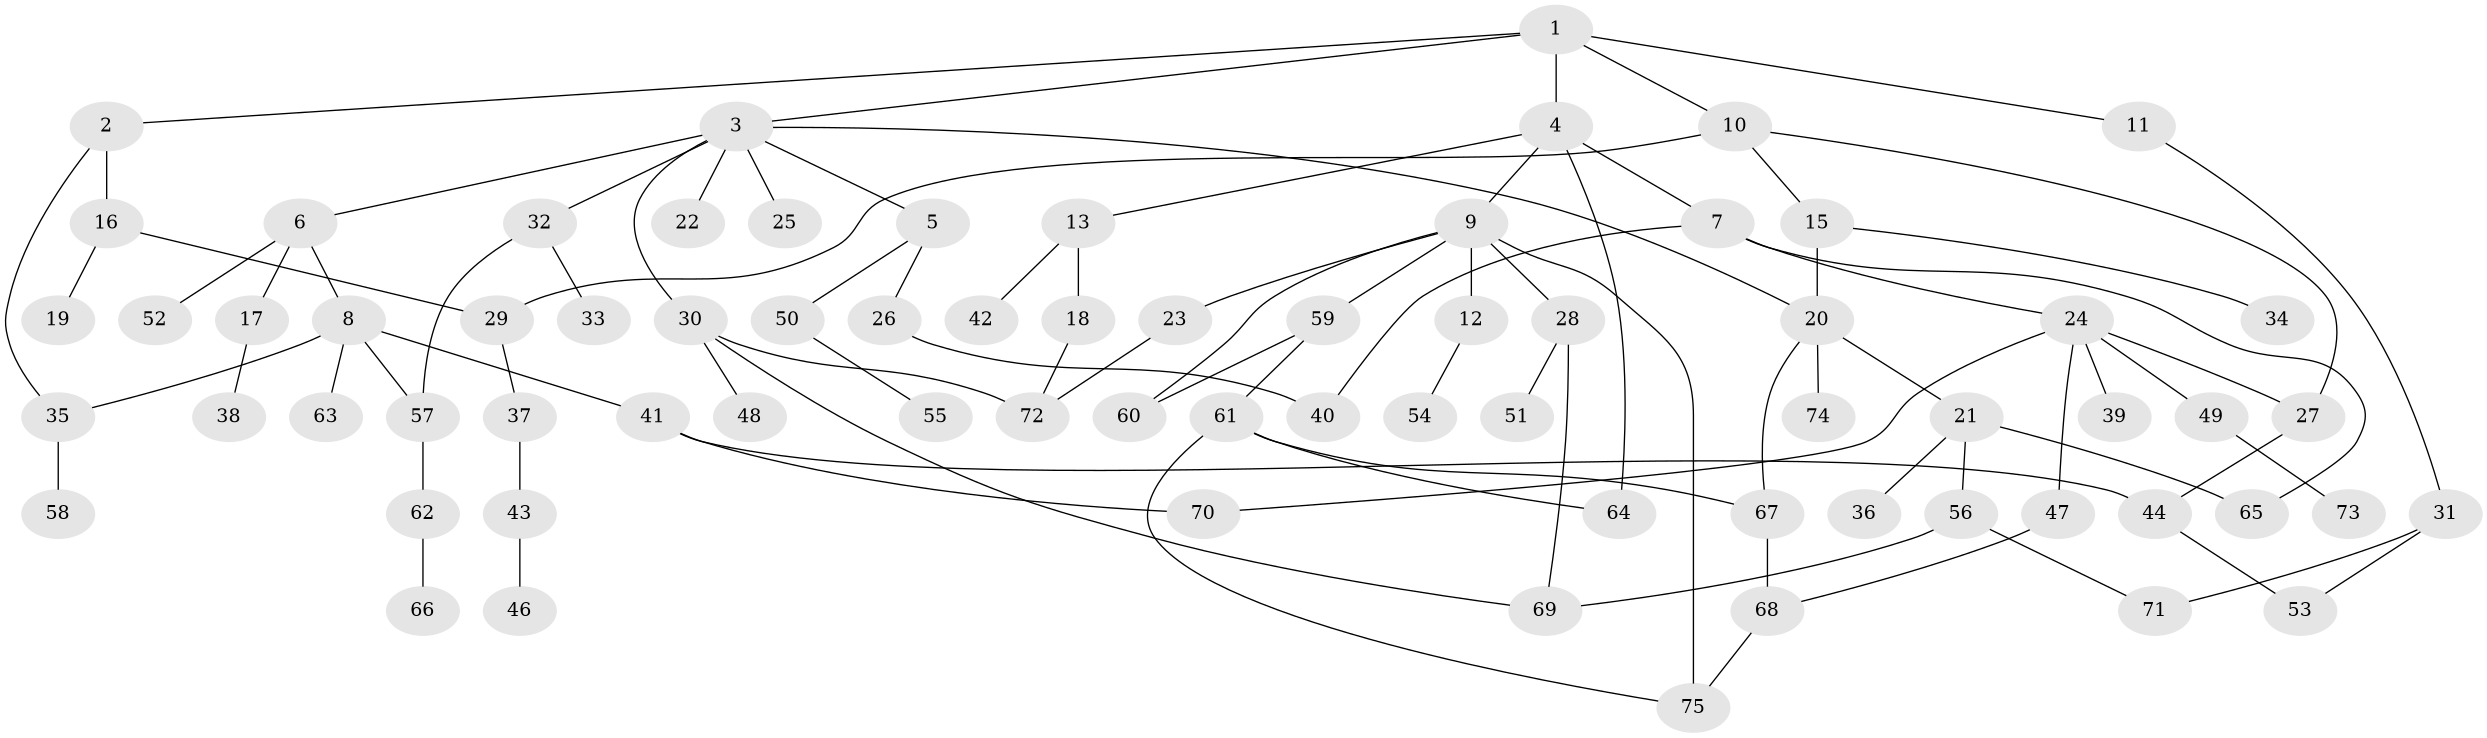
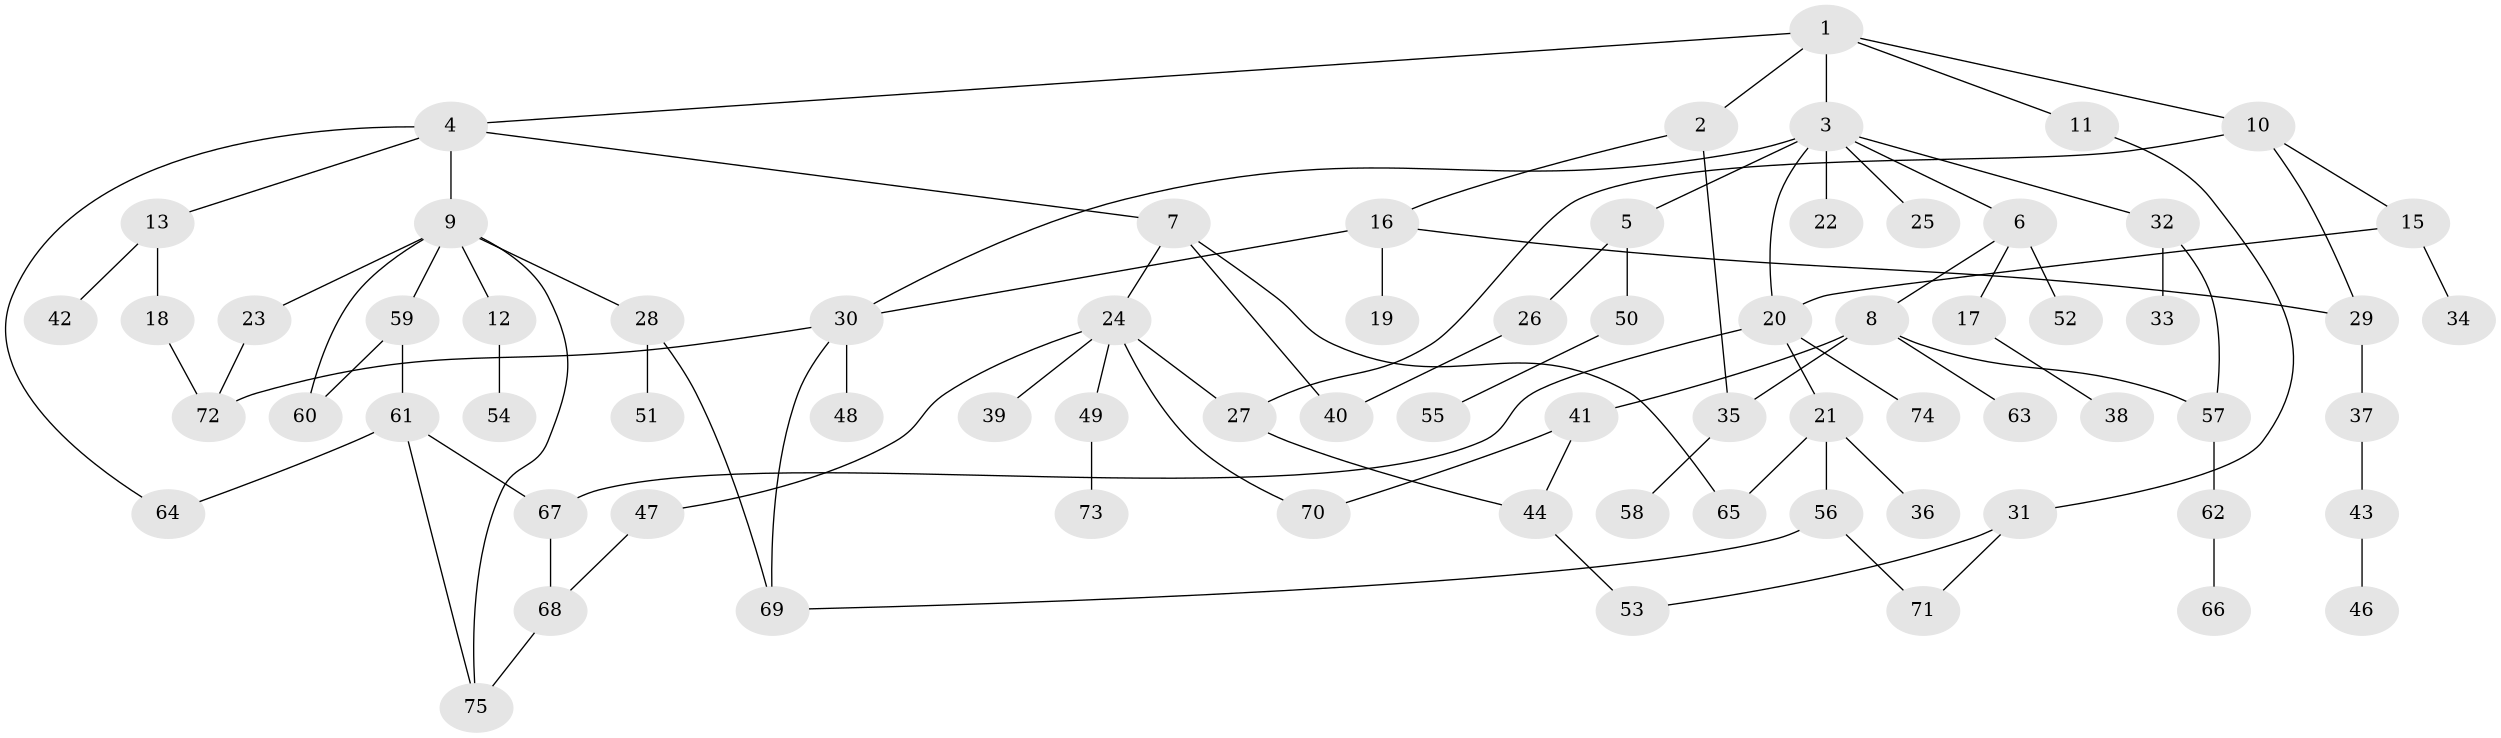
none -> (1114, 272)
